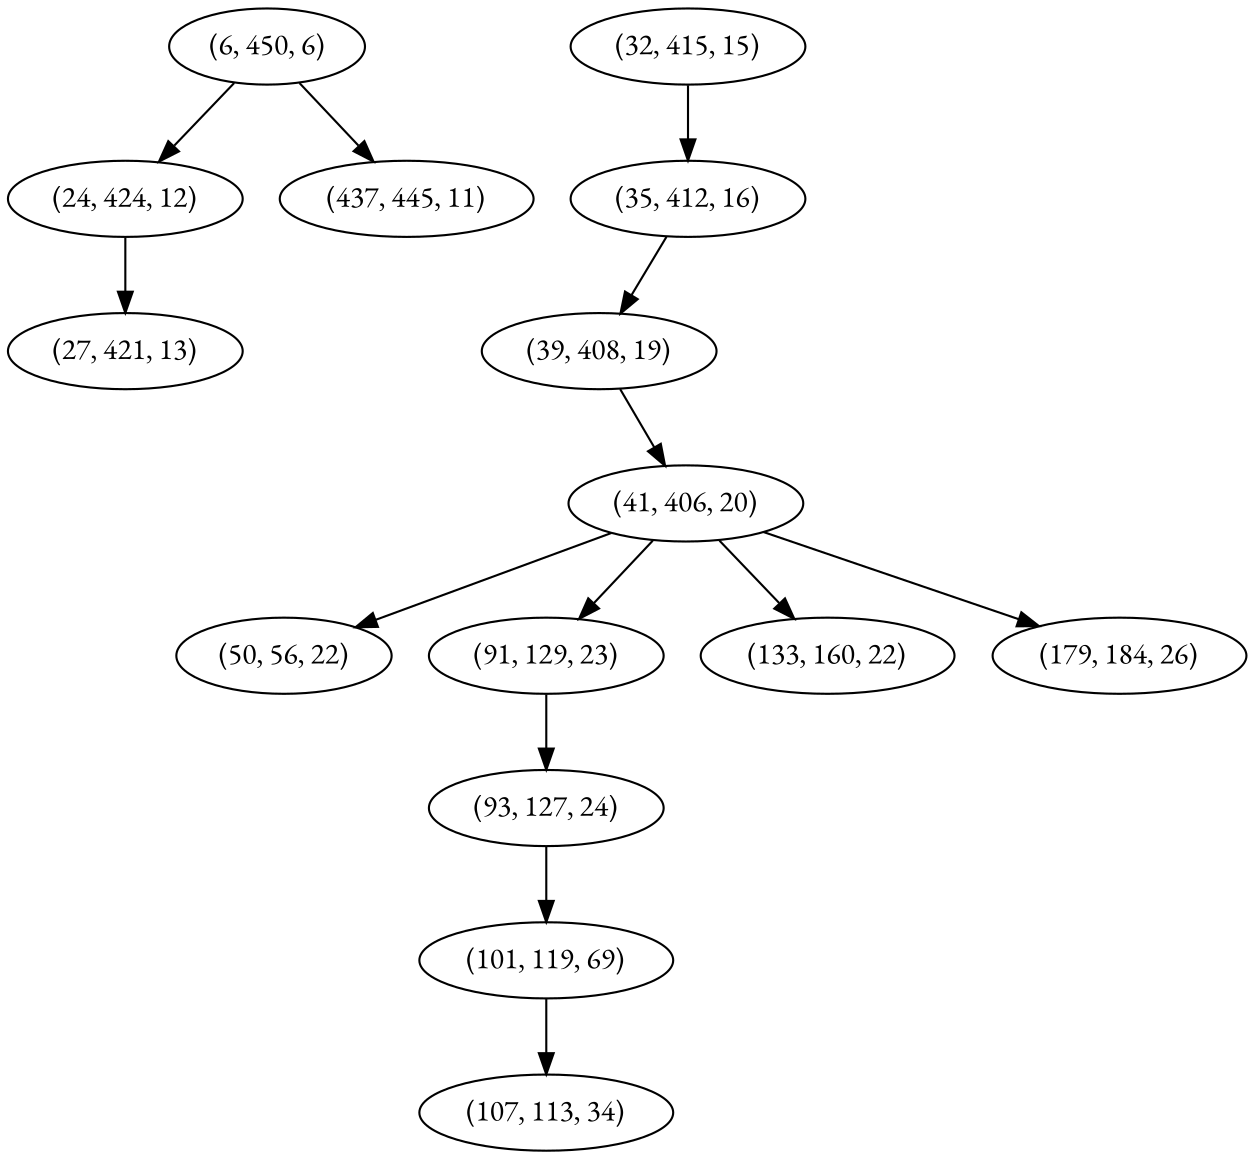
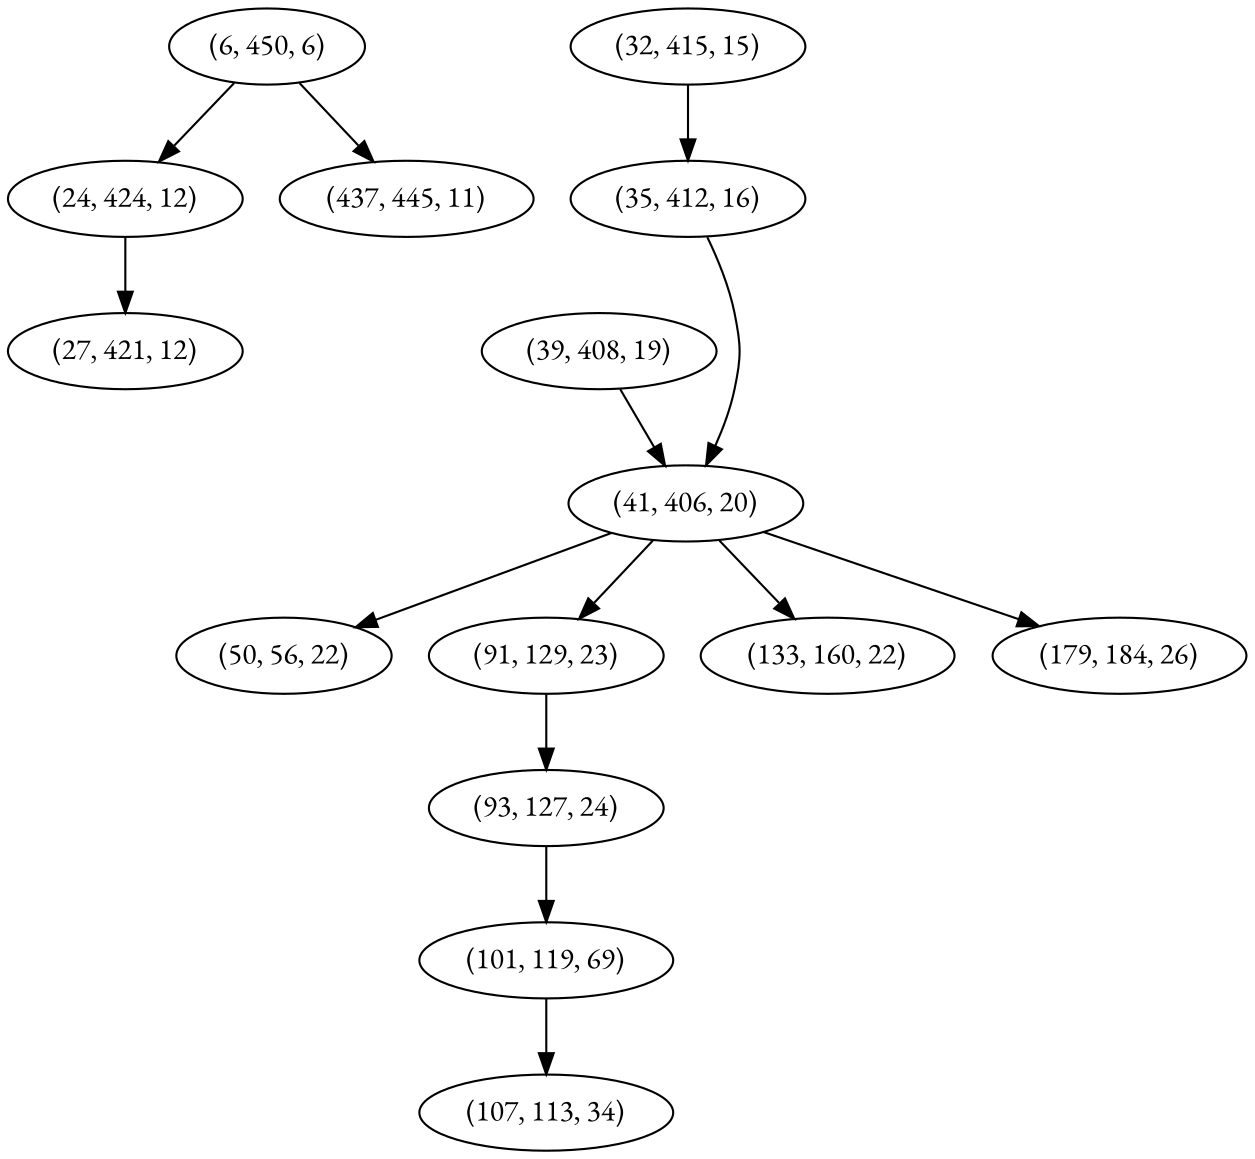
(649, 266) -> (739, 341)
(125, 351) -> (125, 351)
